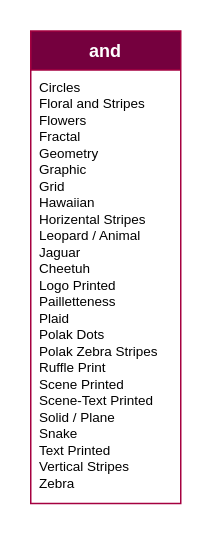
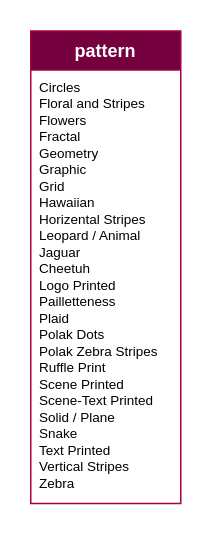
(105, 51) -> (105, 51)
